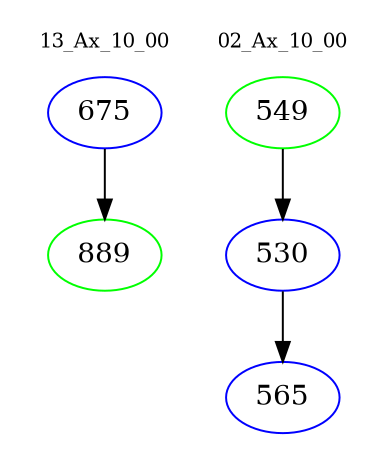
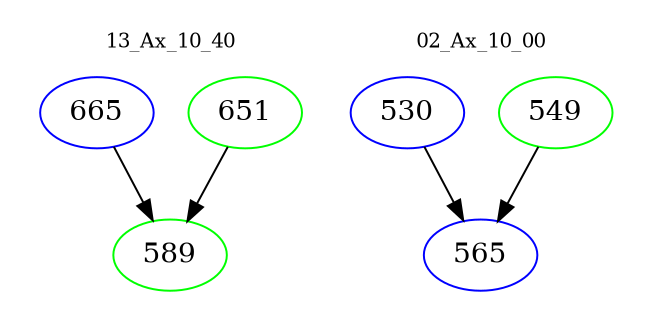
(105, 43) -> (171, 43)
(105, 113) -> (97, 113)
none -> (245, 113)
(283, 174) -> (523, 175)
(105, 255) -> (170, 255)
